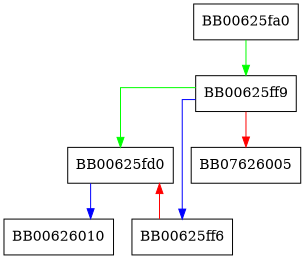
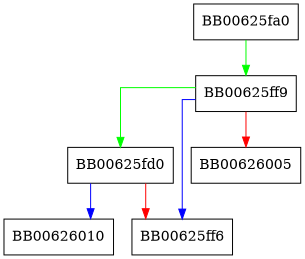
(246, 165) -> (246, 165)
(160, 206) -> (146, 196)
